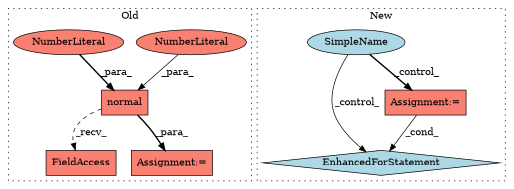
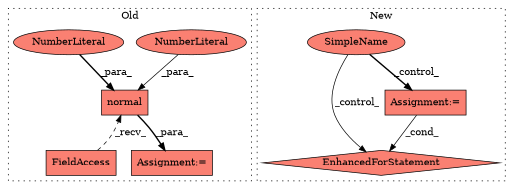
(356, 42) -> (356, 42)
(81, 121) -> (110, 137)
(381, 163) -> (381, 163)
